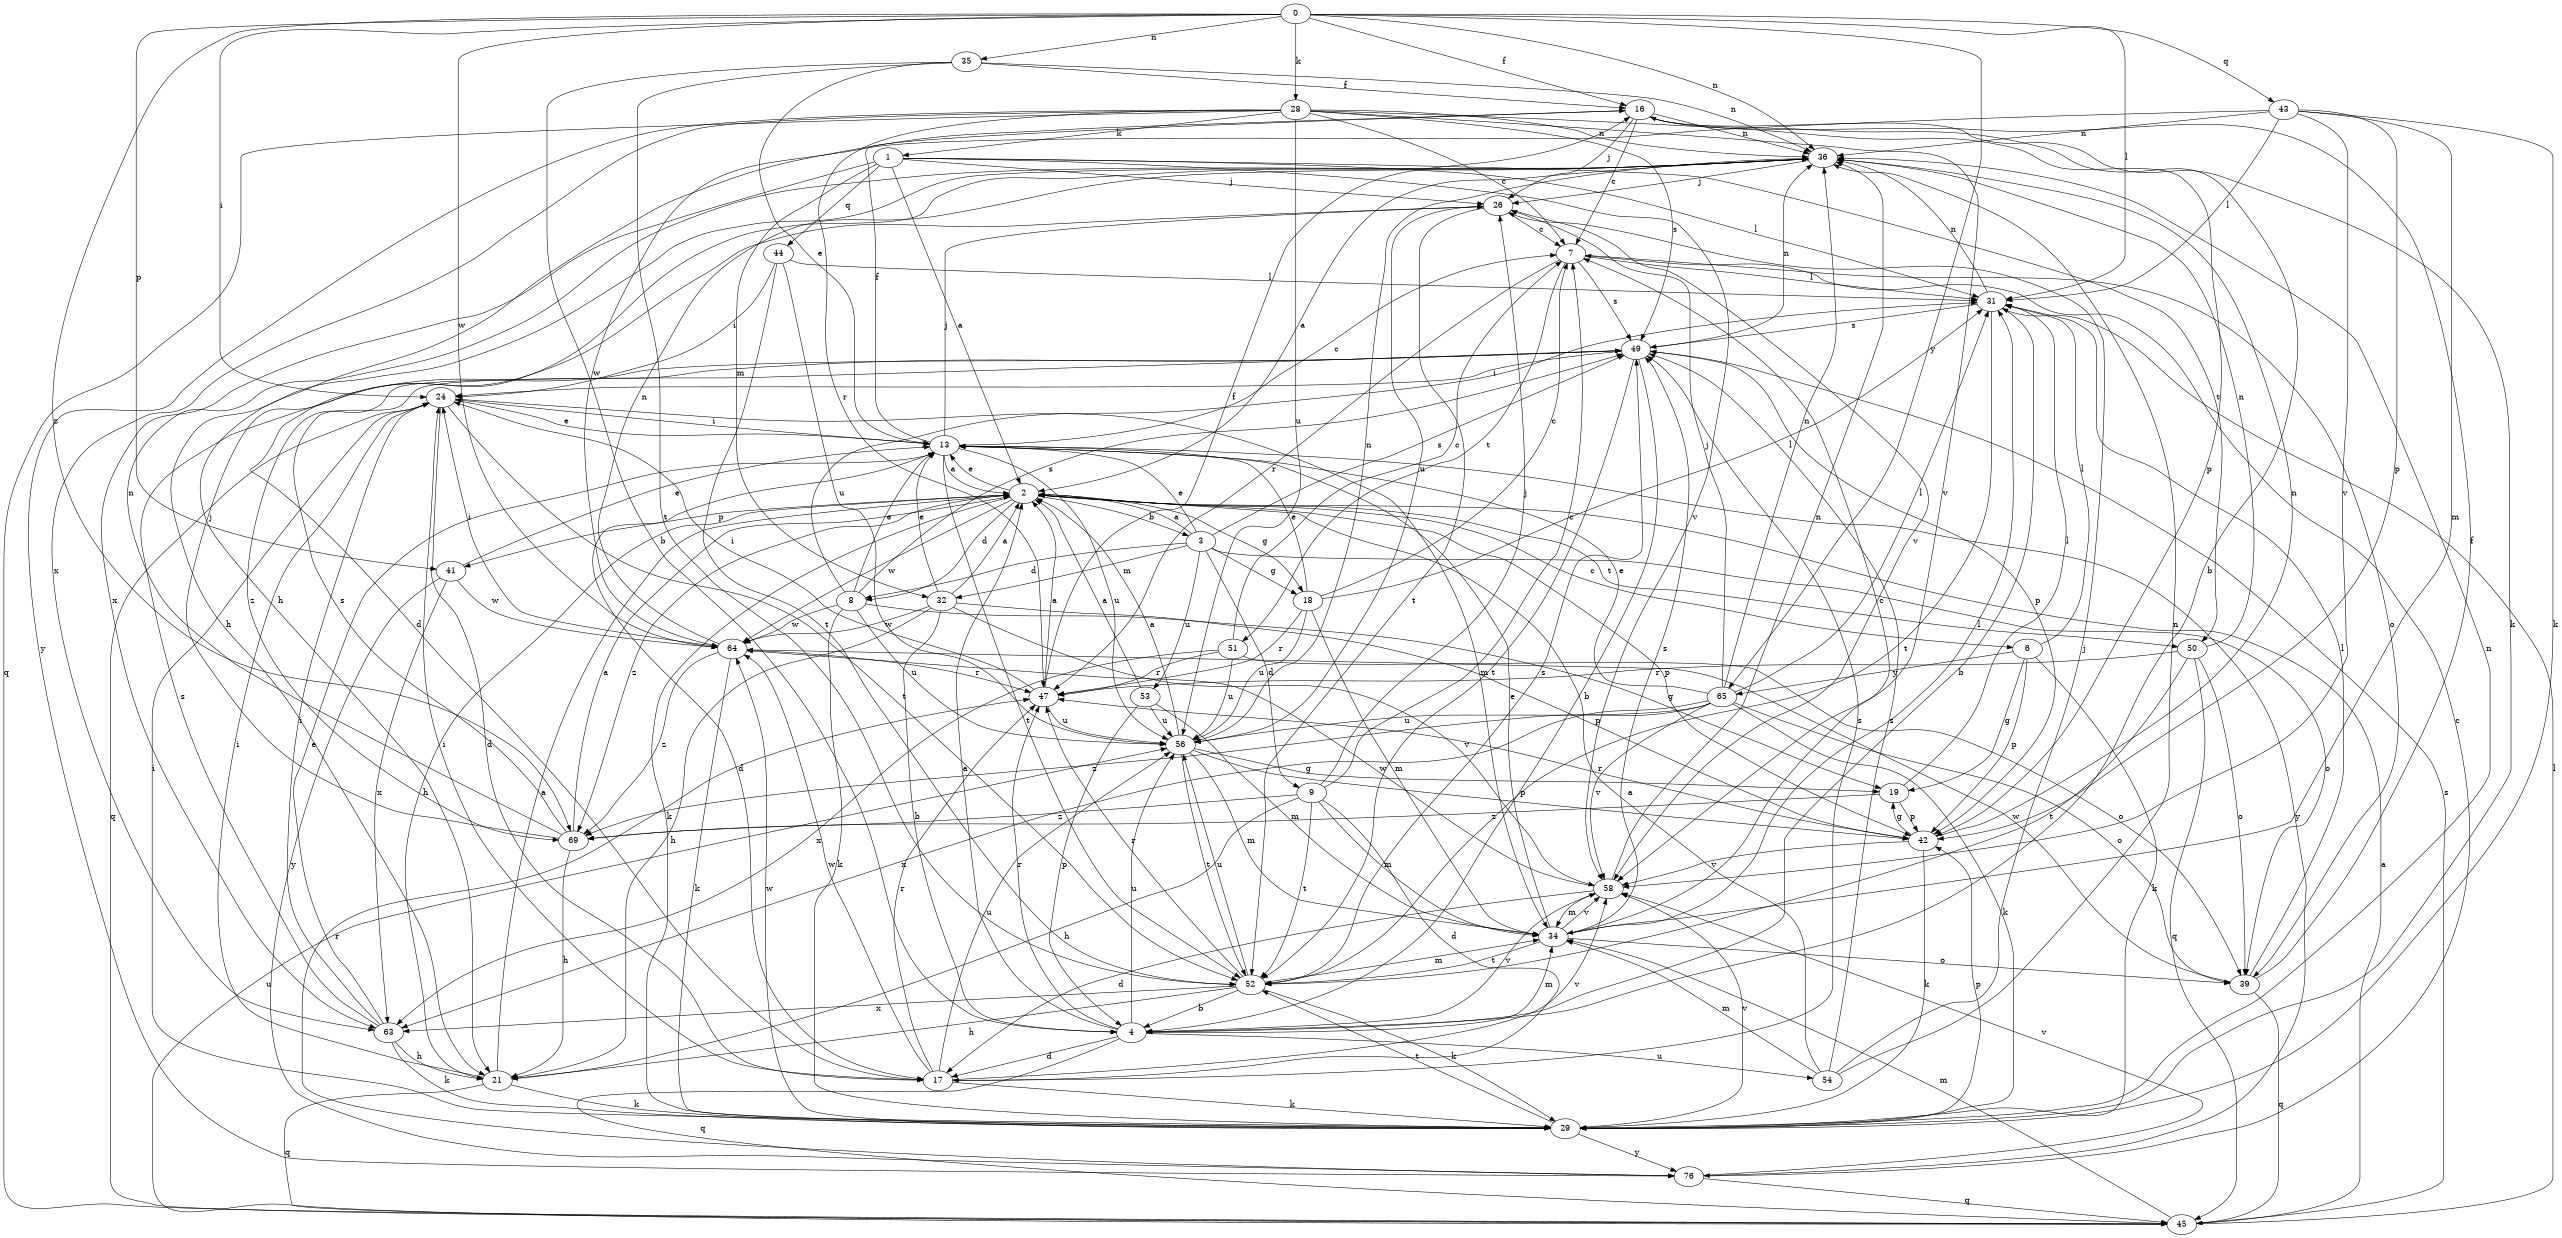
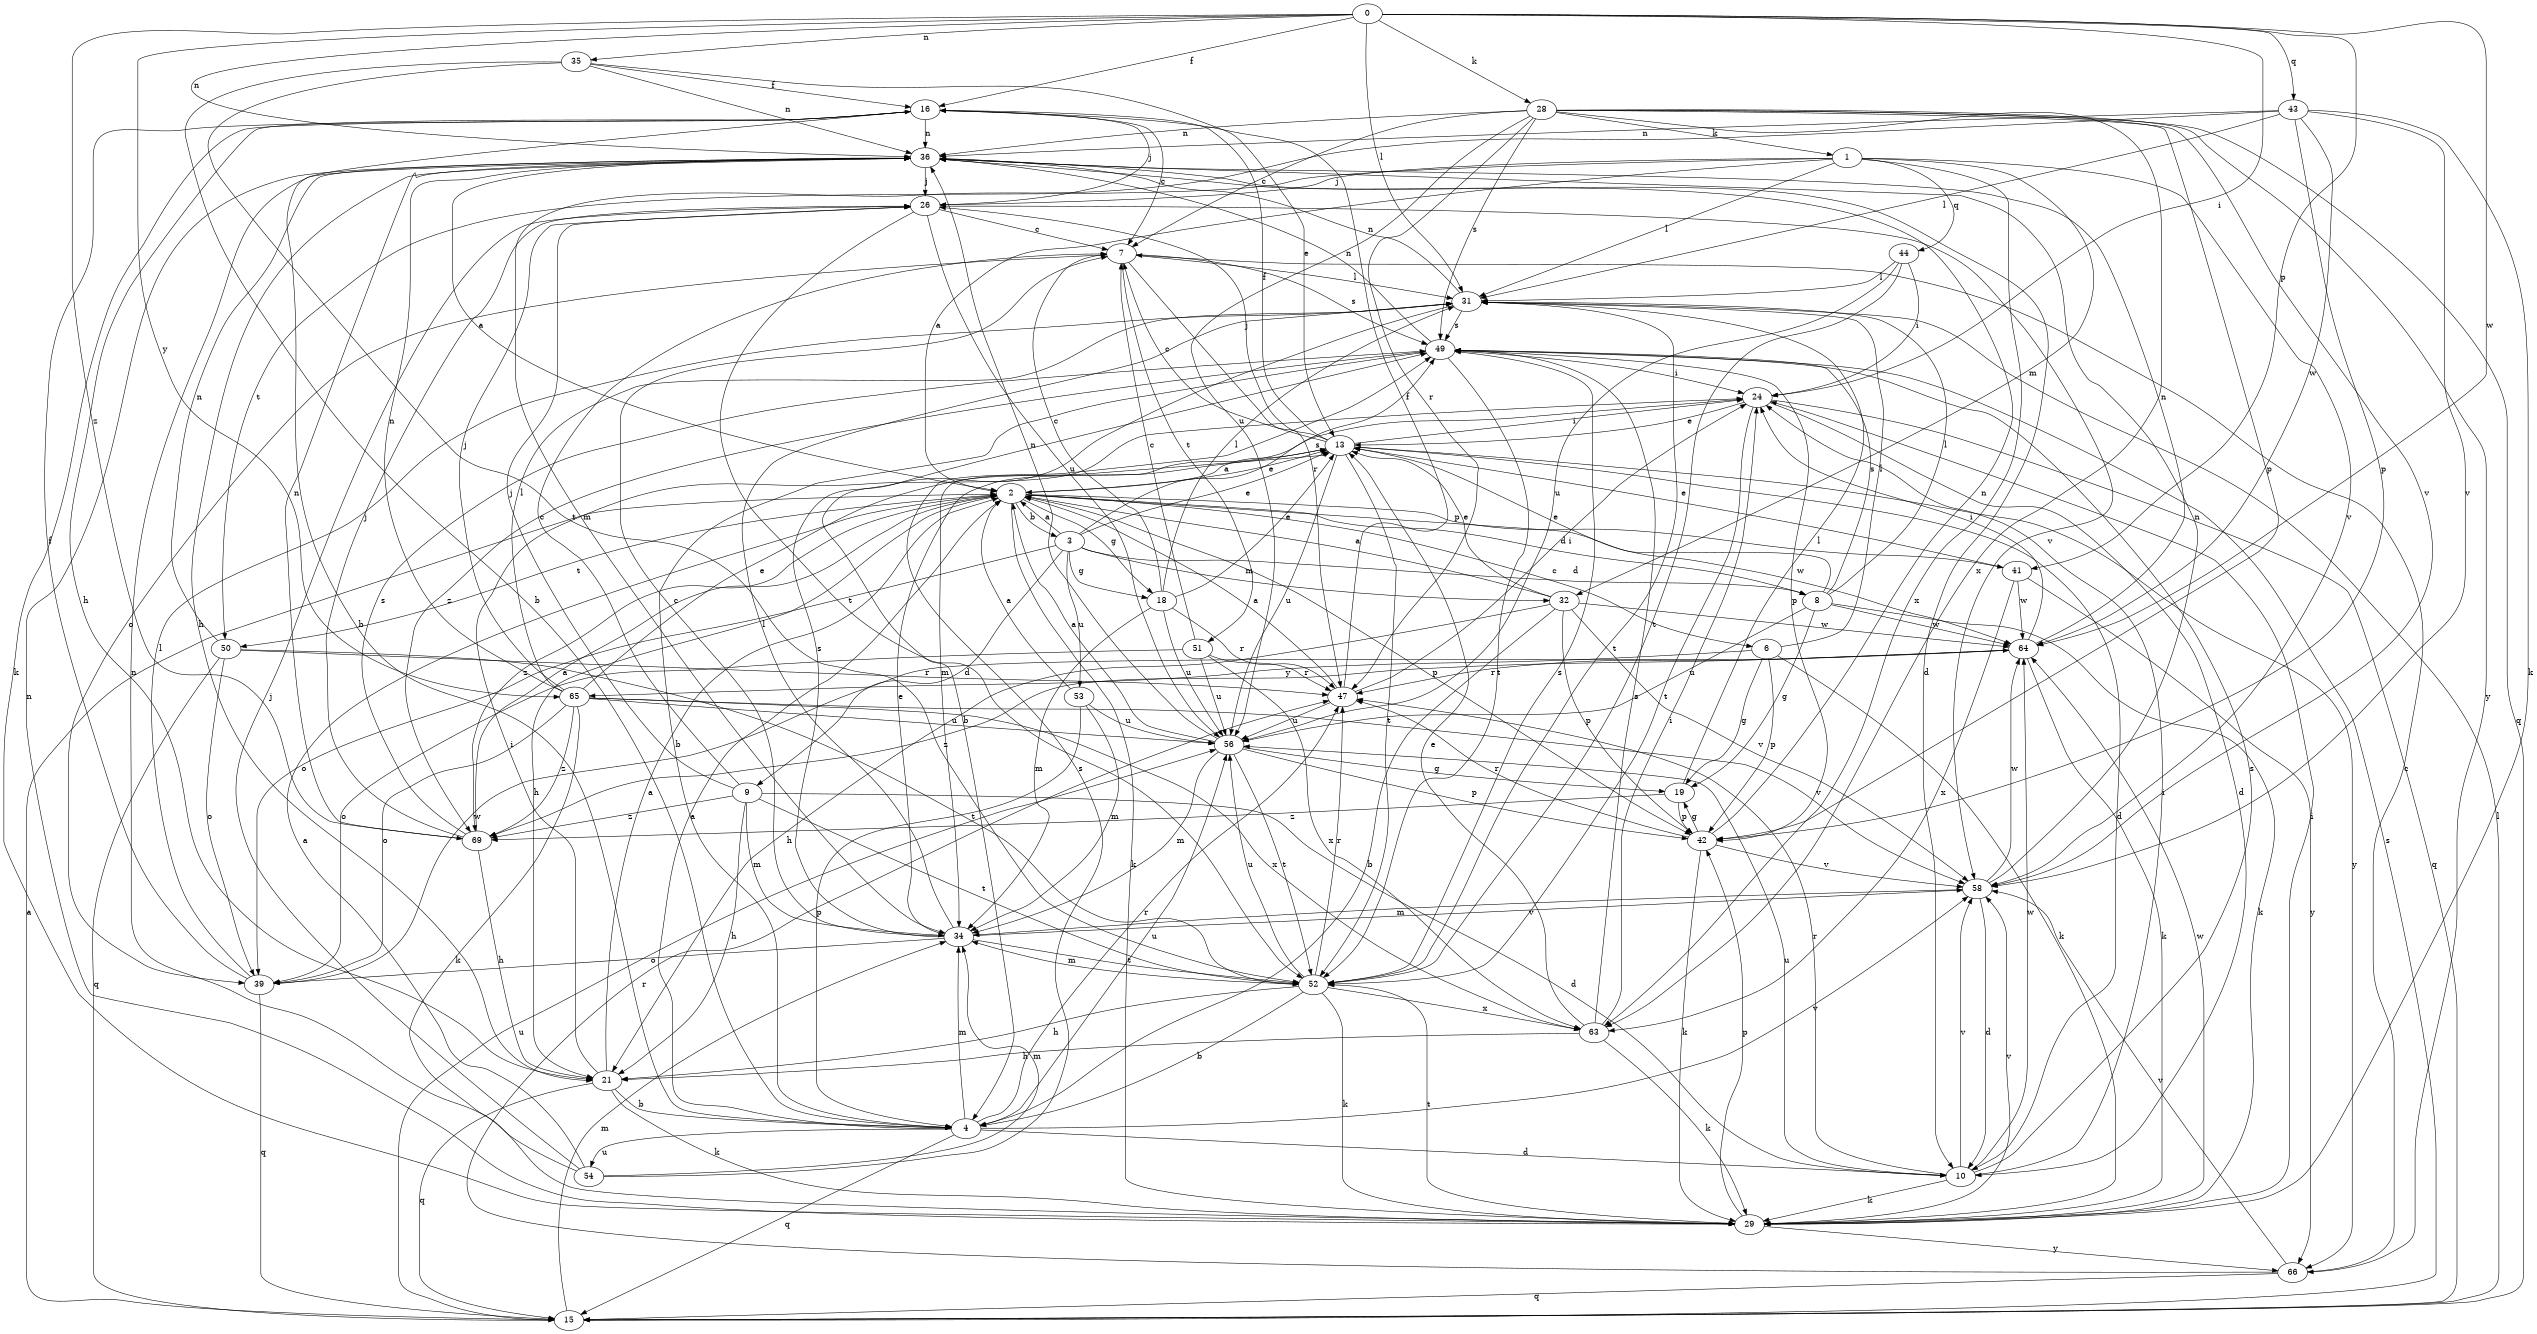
(938, 1081) -> (1961, 1177)
none -> (709, 1118)
(1689, 1177) -> (2293, 1273)
(2182, 1225) -> (569, 1321)
